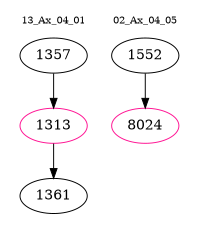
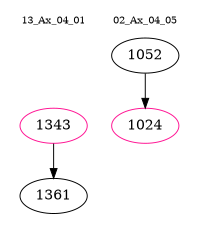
(54, 56) -> none
(145, 56) -> (145, 56)
(54, 126) -> (54, 126)
(145, 126) -> (145, 126)
